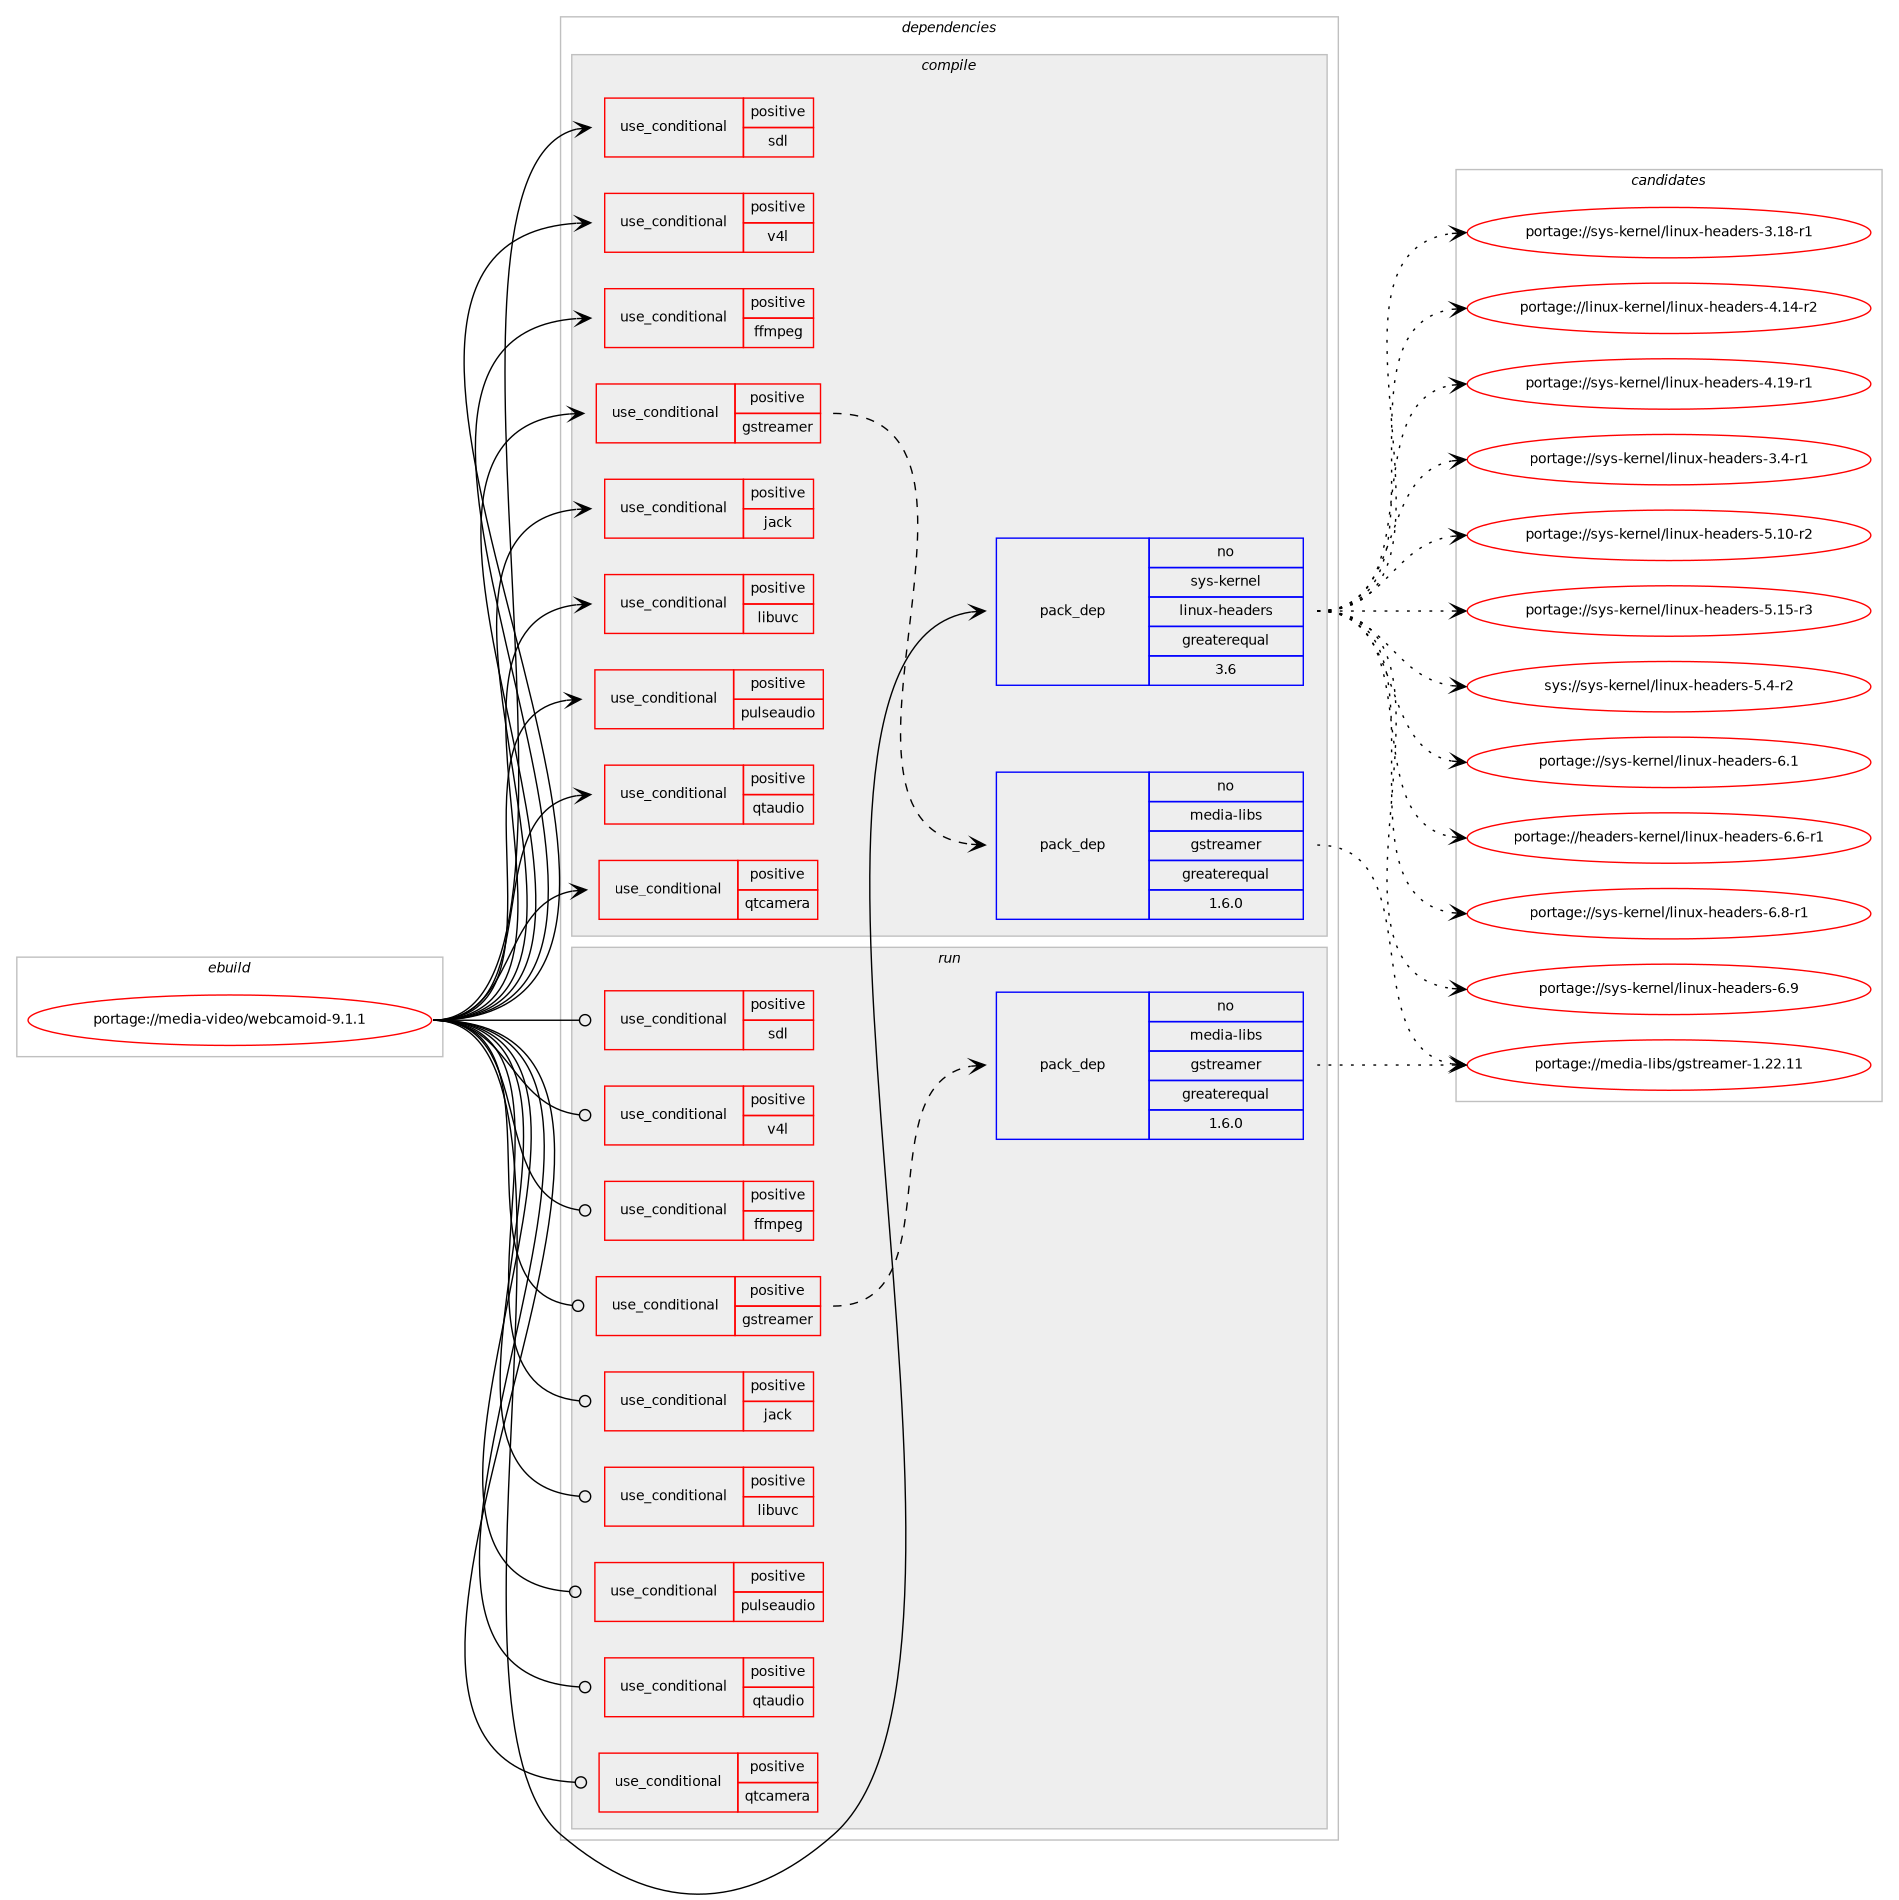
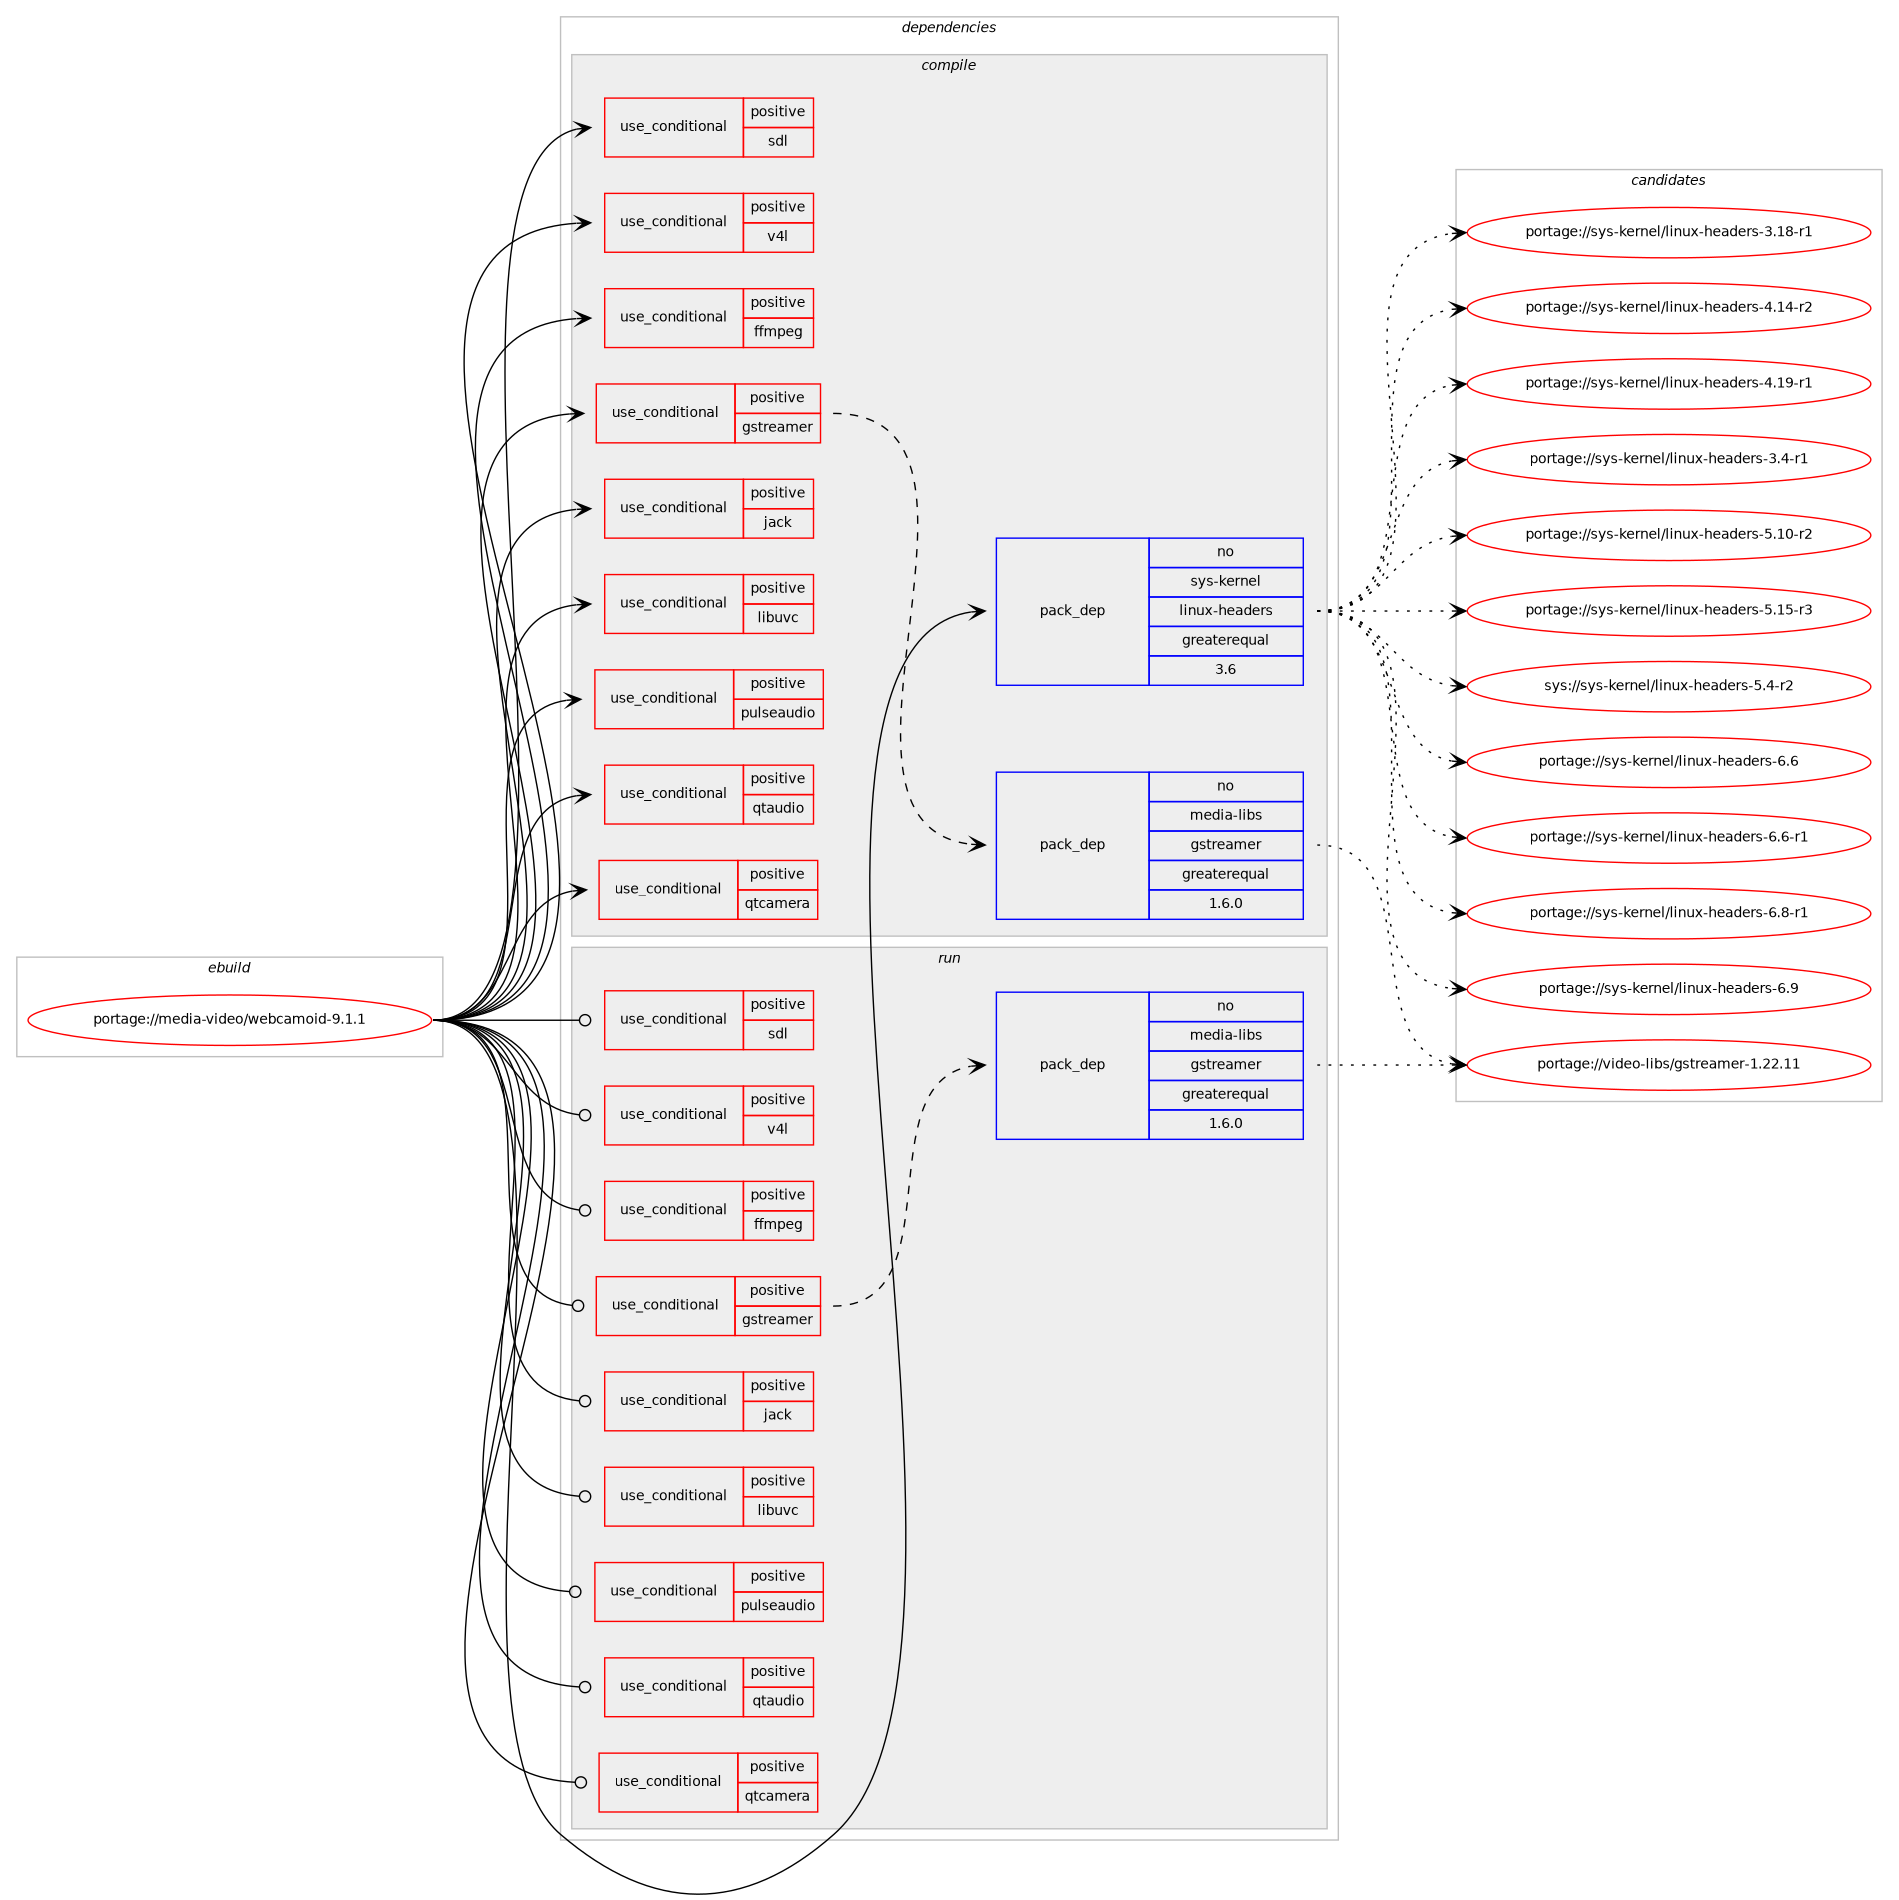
(1669, 308) -> (1669, 308)
(1669, 762) -> (1669, 762)
(1669, 838) -> (1669, 838)
(1669, 1065) -> (1669, 1065)
